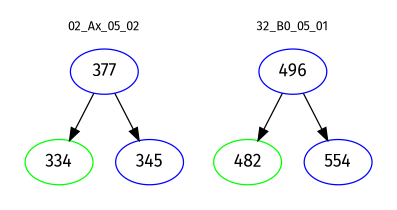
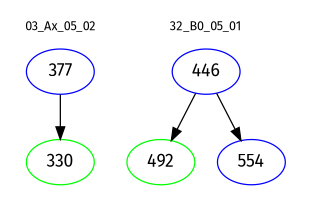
(104, 27) -> (61, 27)
(293, 72) -> (206, 72)
(59, 162) -> (60, 162)
(150, 162) -> none
(248, 162) -> (161, 162)
